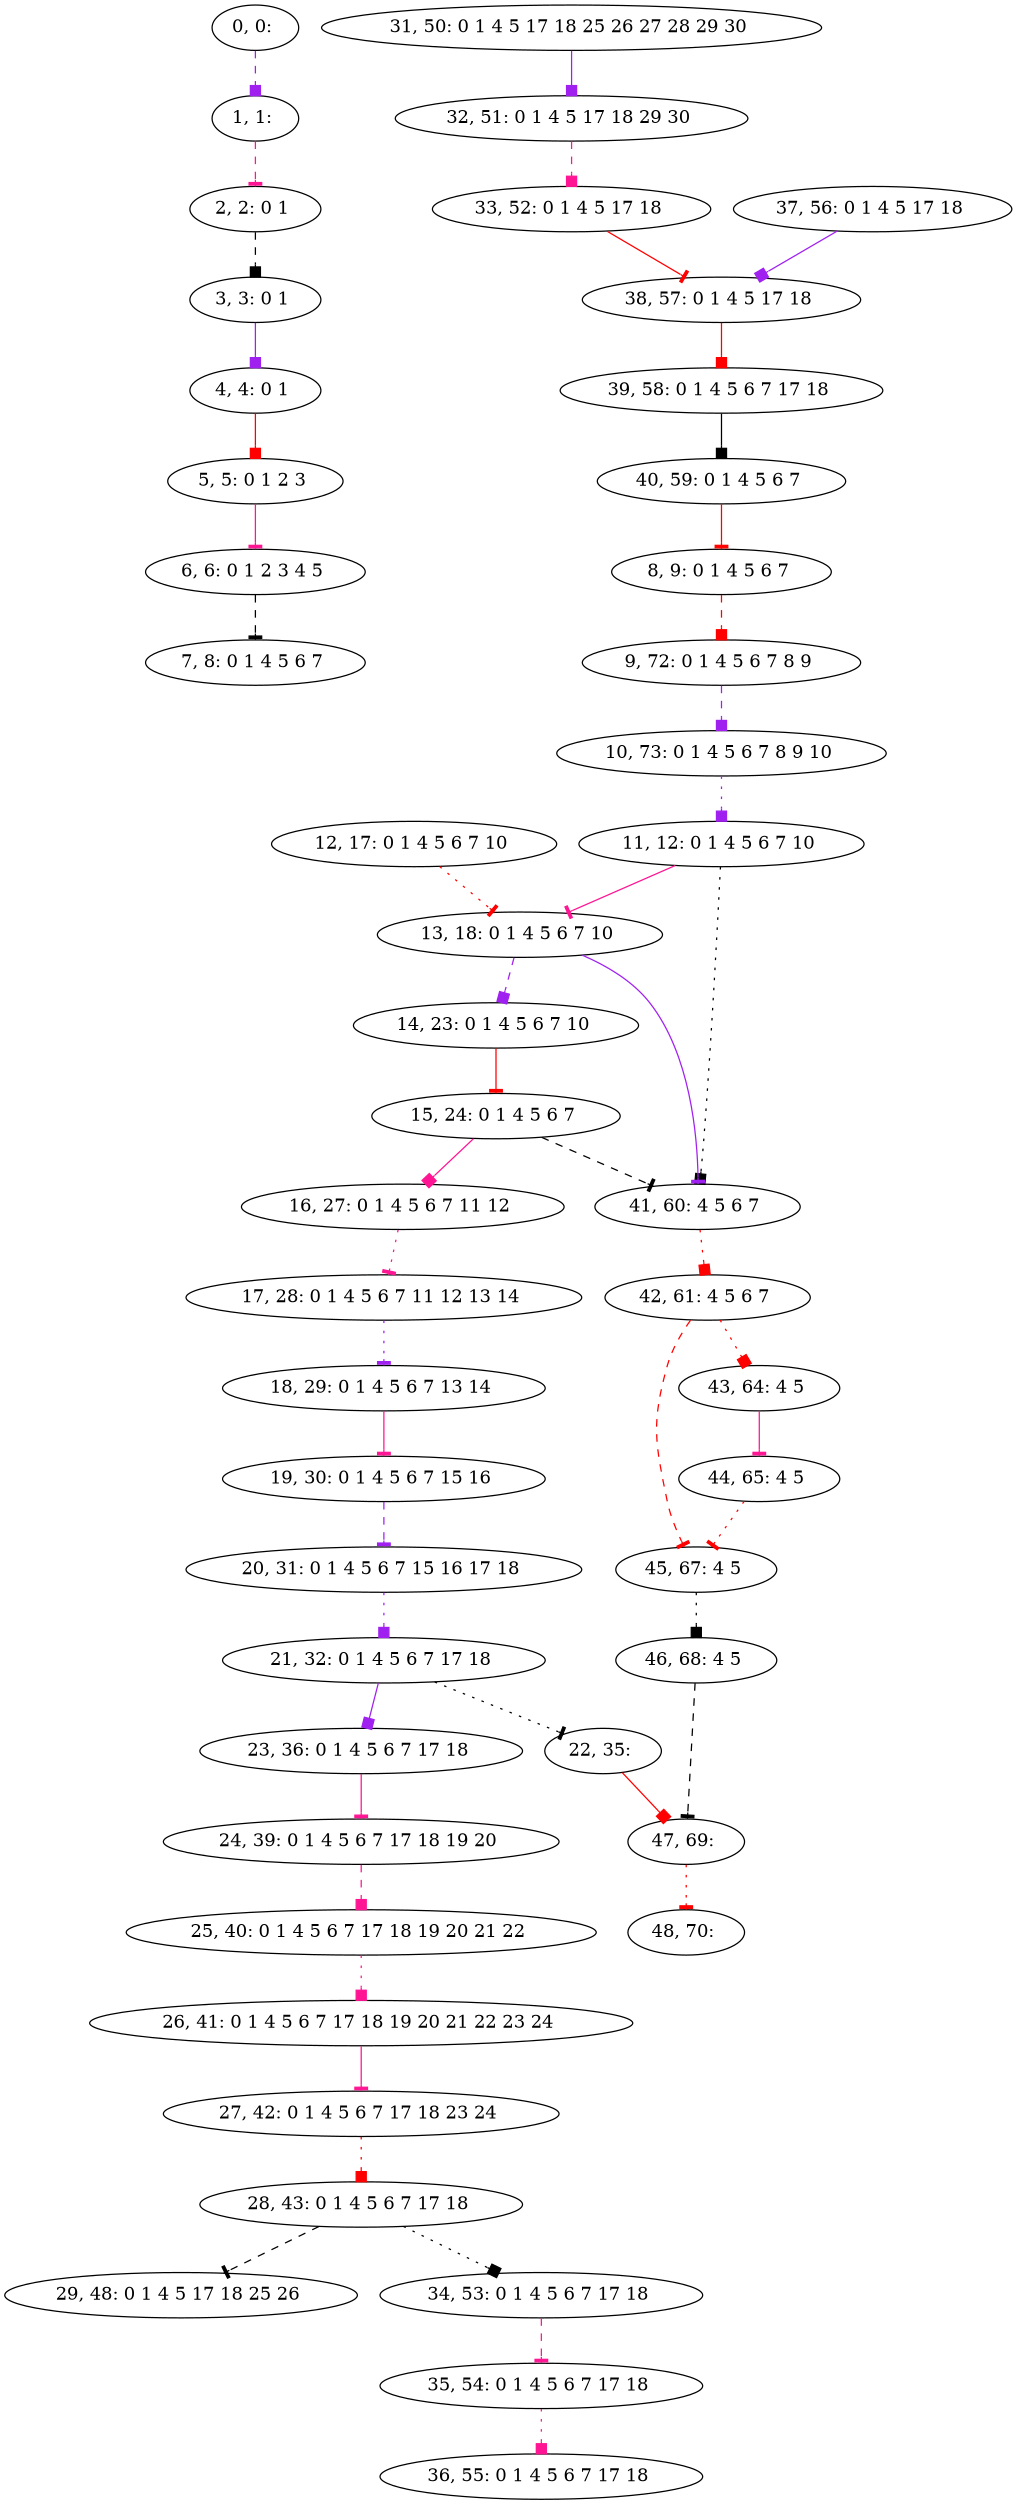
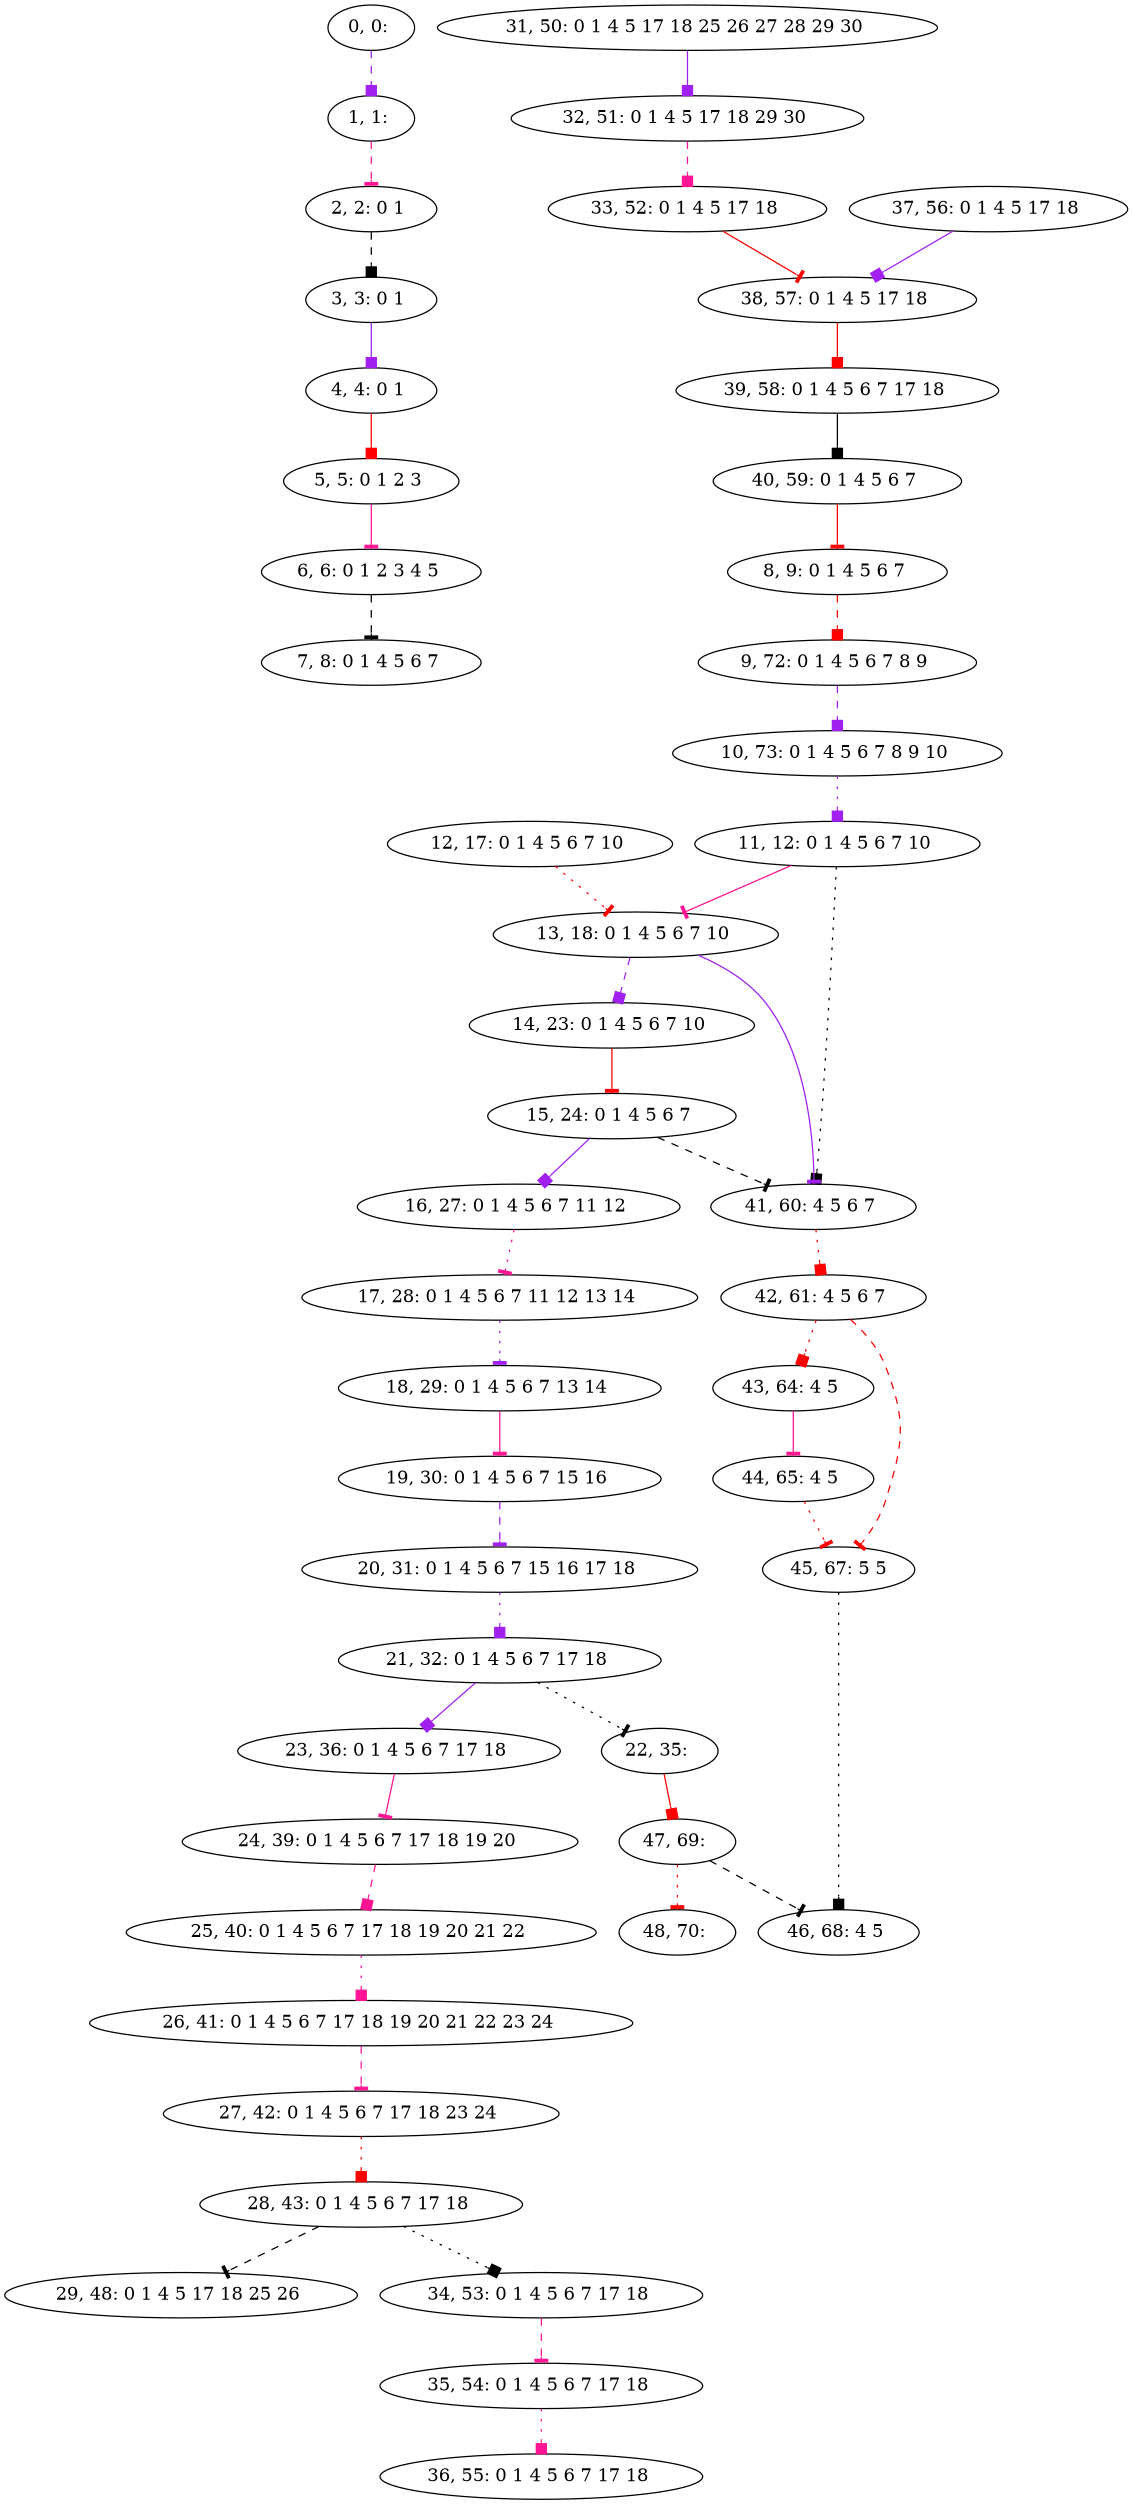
(454, 1157) -> (570, 1157)
(696, 1570) -> (839, 1570)
(691, 1748) -> (754, 1885)
(361, 2065) -> (361, 2065)
